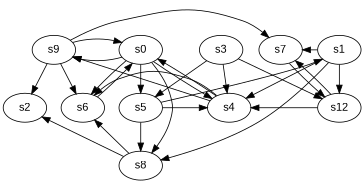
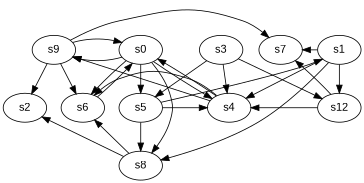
(304, 78) -> none
